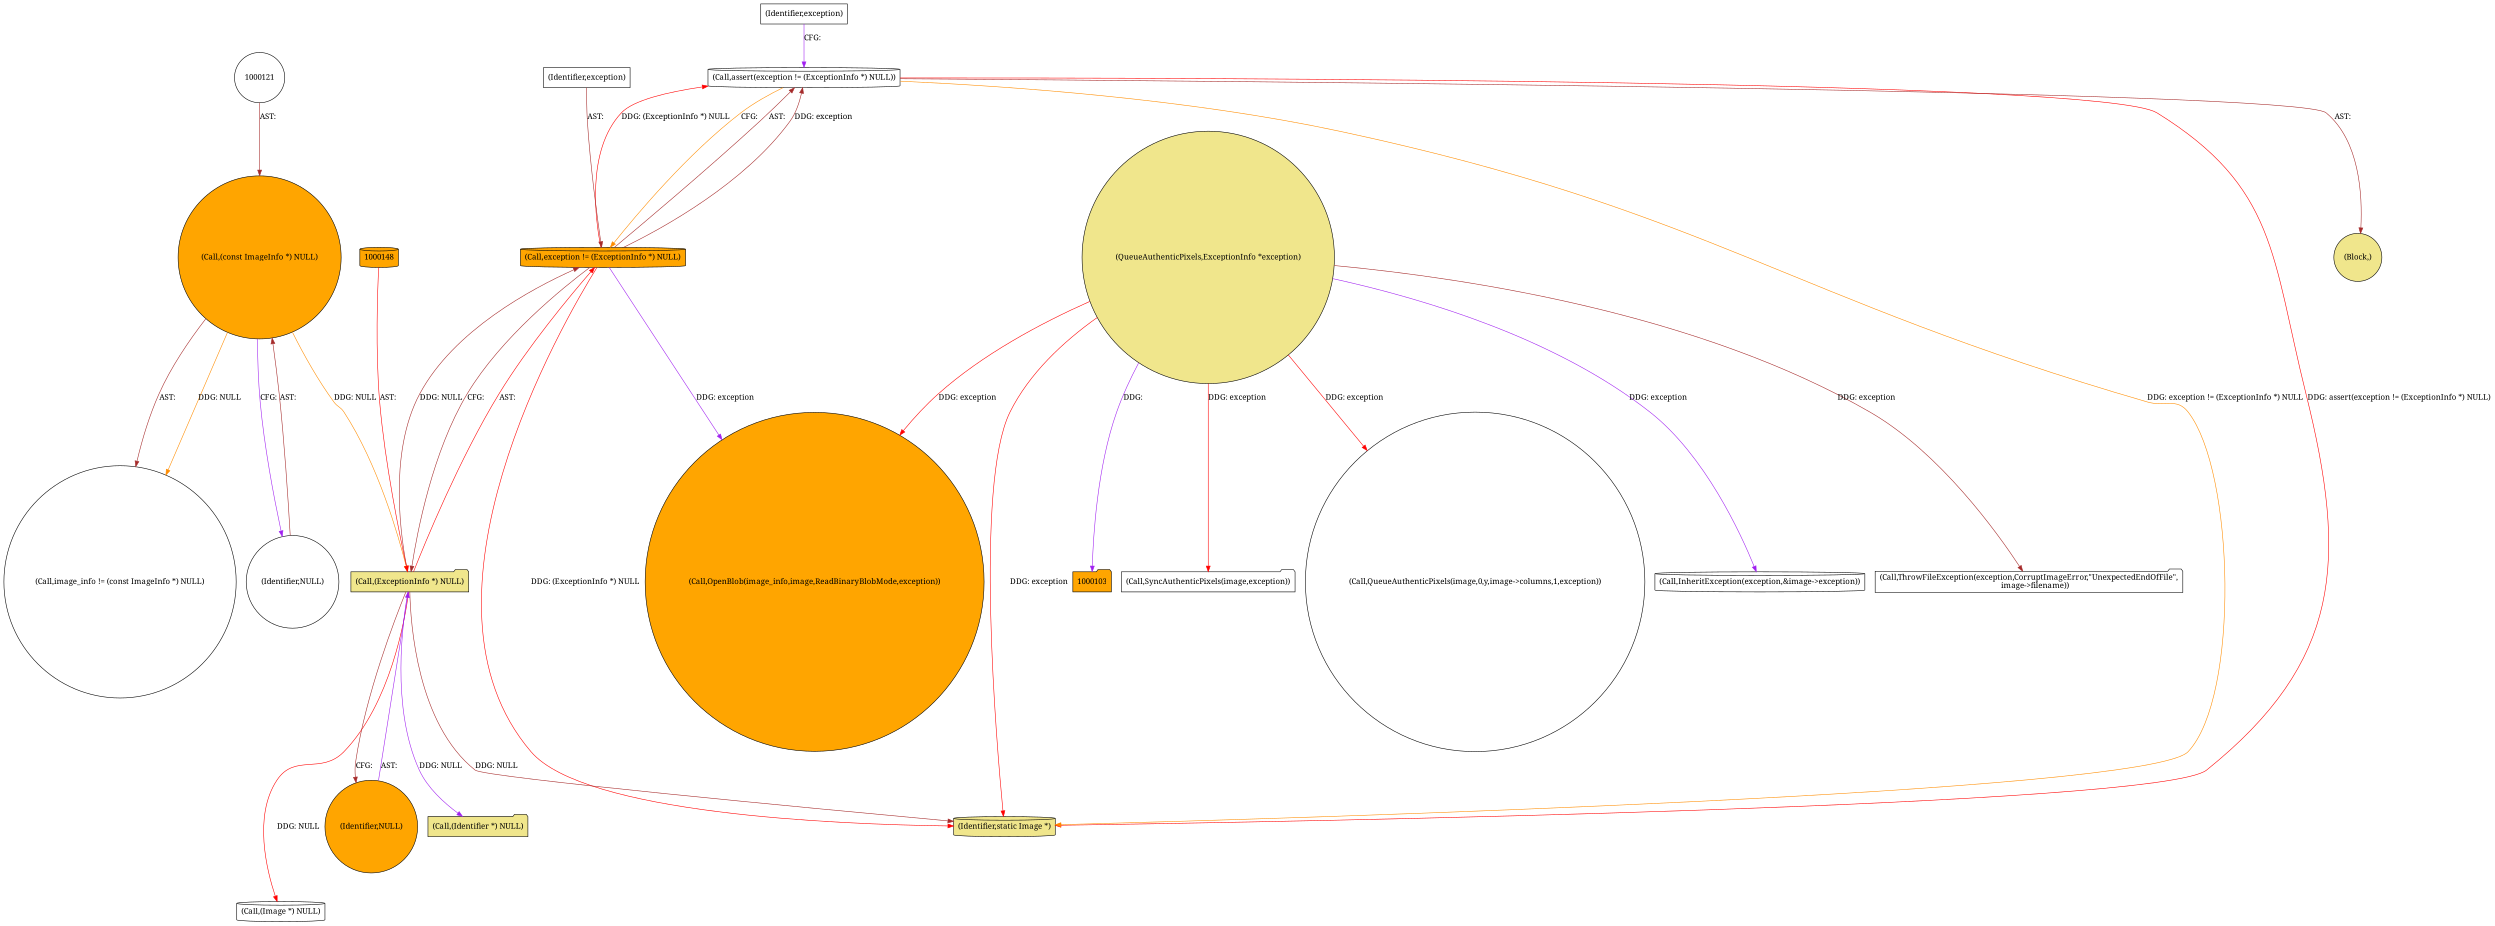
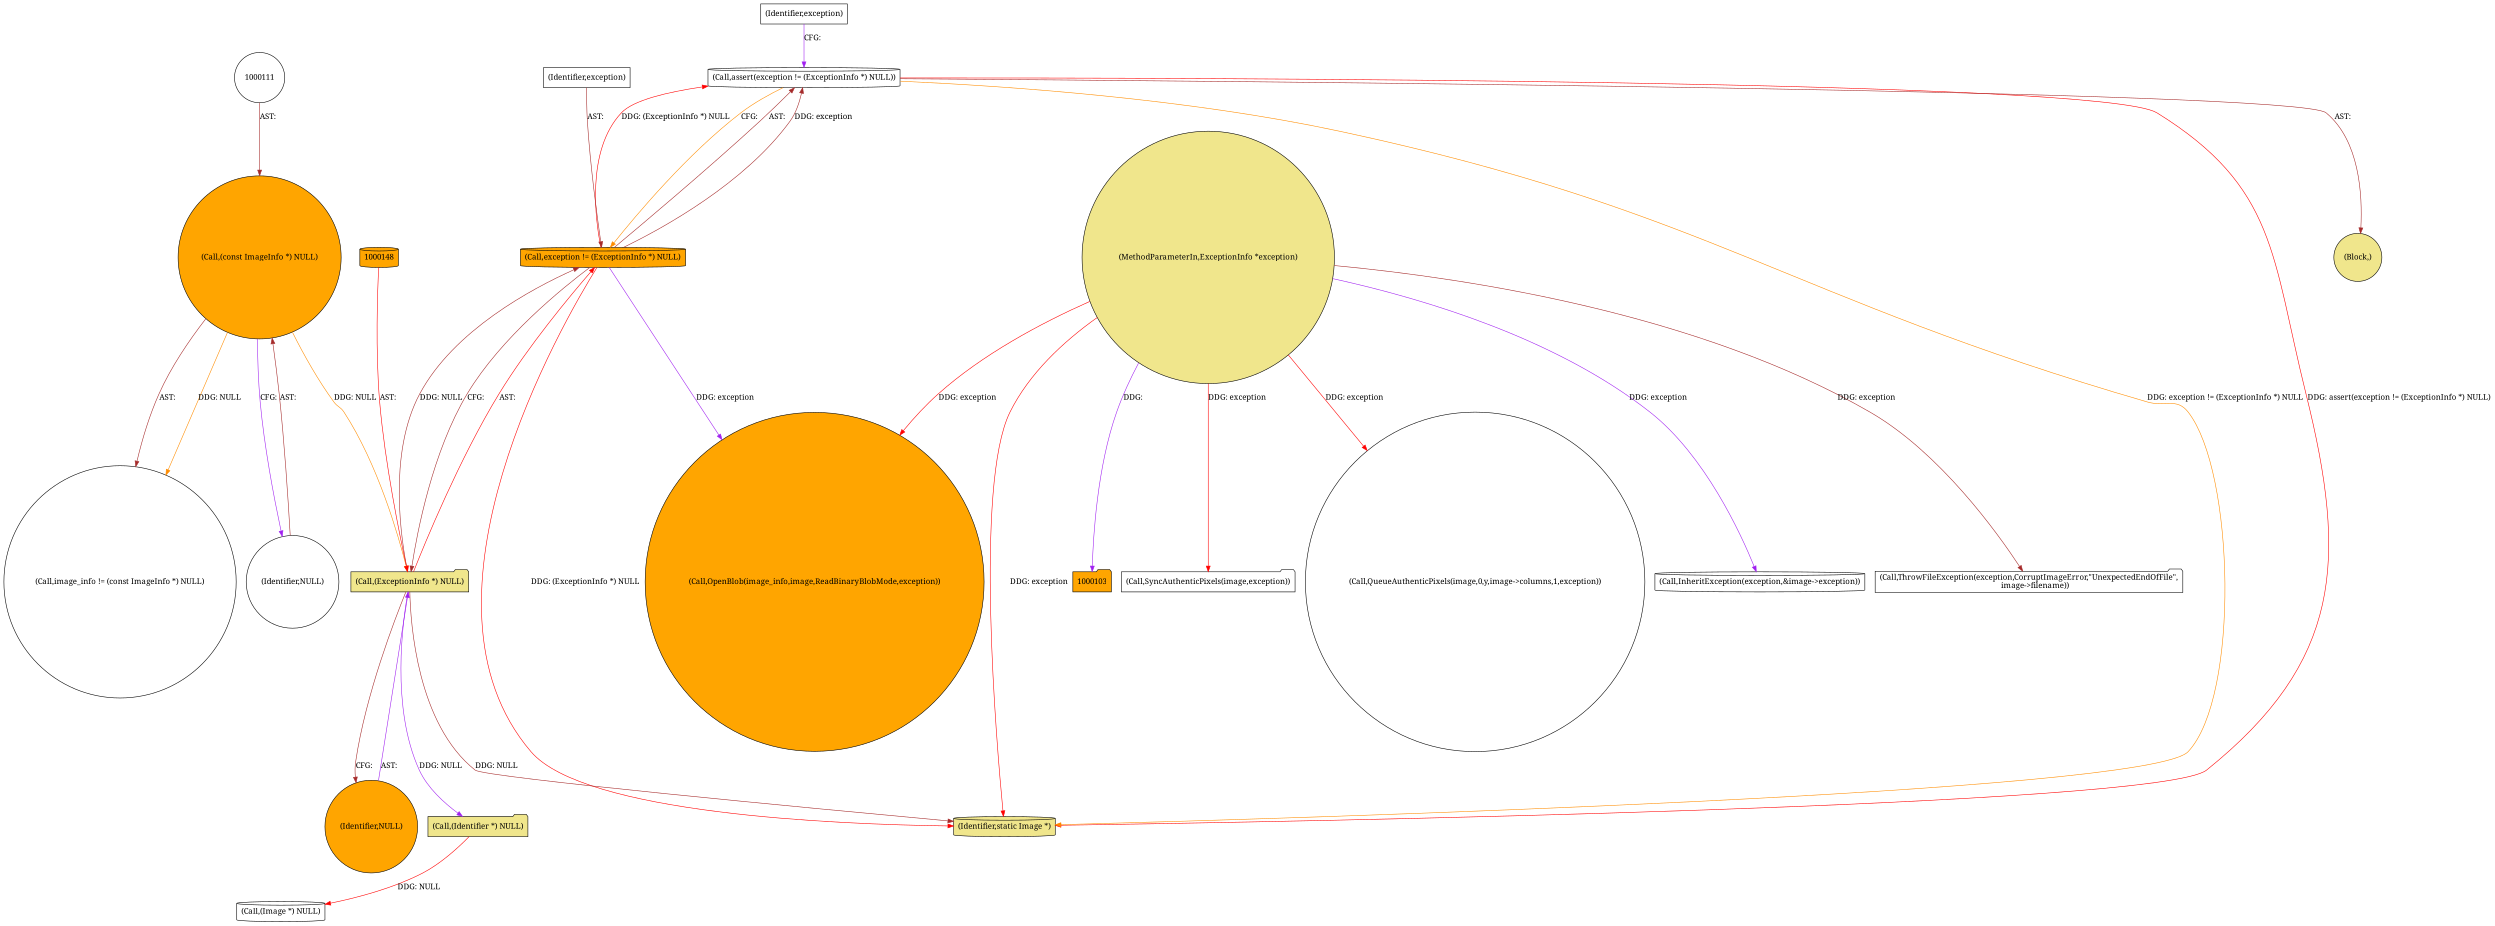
(260, 78) -> (260, 78)
(1208, 257) -> (1208, 257)
(336, 758) -> (405, 881)
